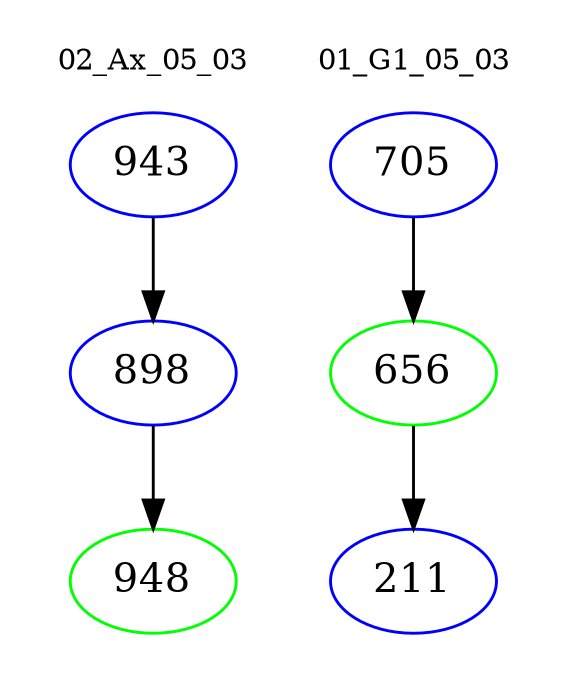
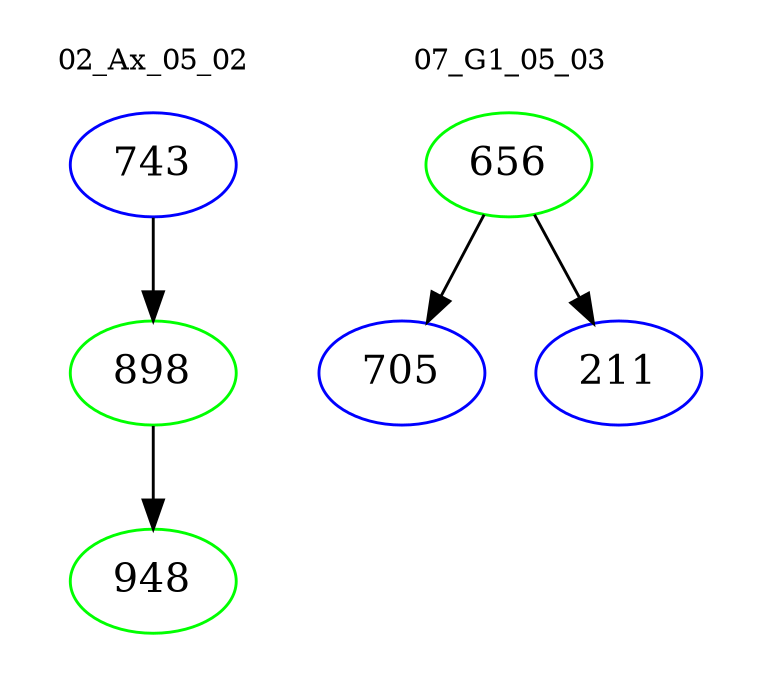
(153, 62) -> (153, 62)
(415, 62) -> (510, 62)
(153, 165) -> (153, 165)
(414, 255) -> (463, 255)
(153, 373) -> (153, 373)
